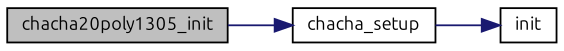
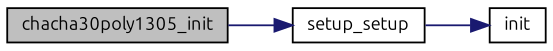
(117, 25) -> (117, 25)
(364, 25) -> (359, 25)
